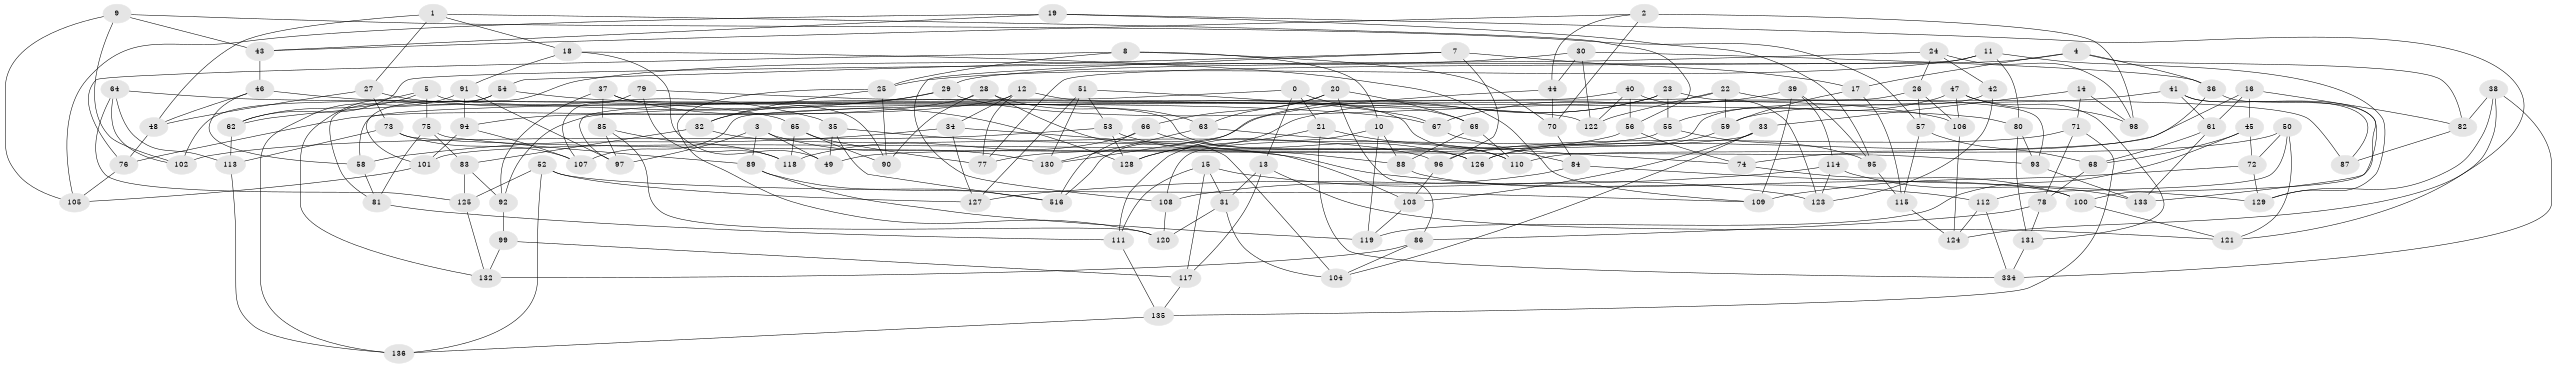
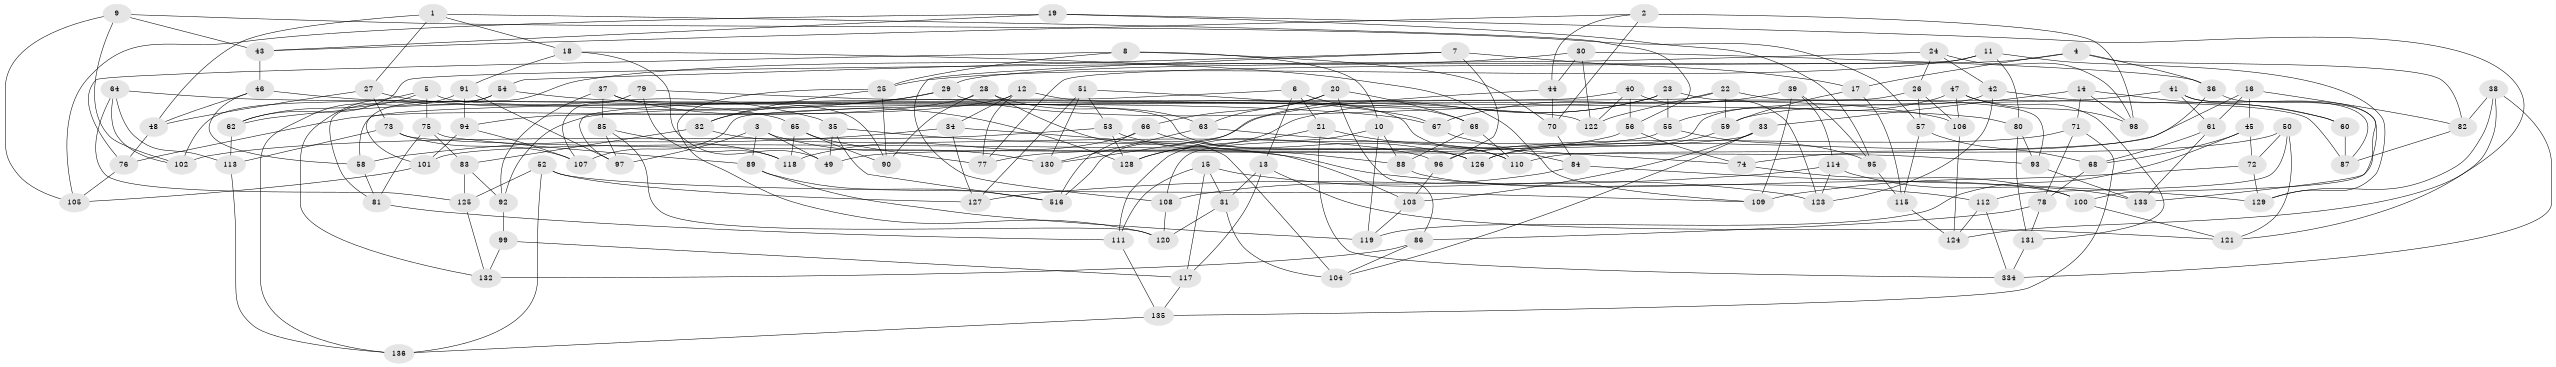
(1295, 89) -> (1295, 89)
none -> (2345, 127)
